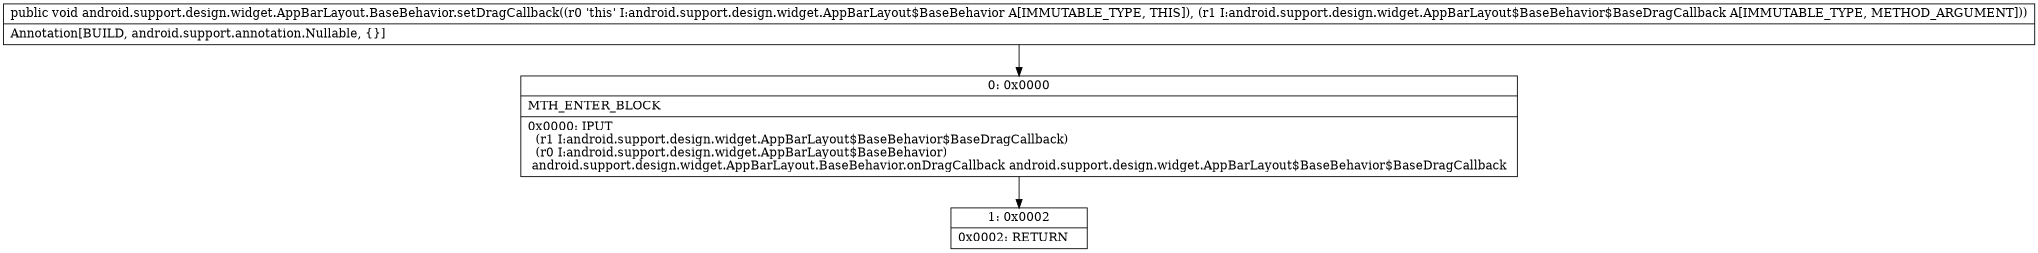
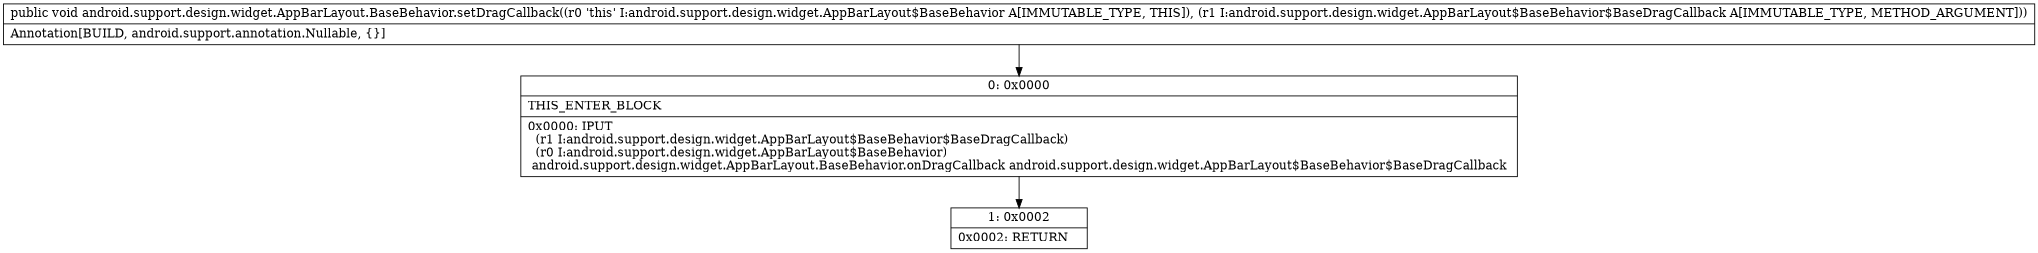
(595, 106) -> (595, 106)
